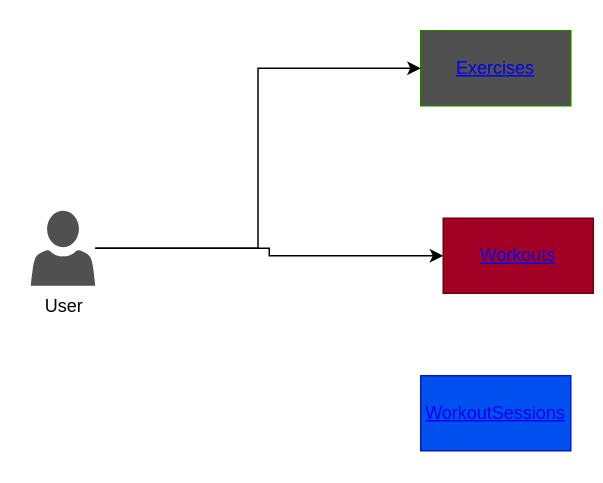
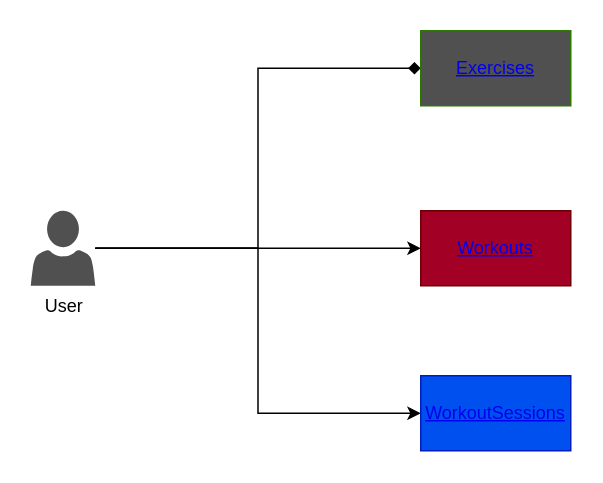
(409, 68) -> (408, 68)
(518, 256) -> (496, 248)
none -> (258, 408)
